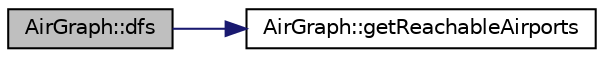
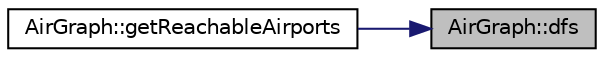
(199, 29) -> (384, 29)
